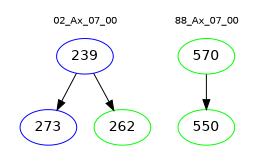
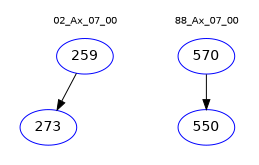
(85, 56) -> (85, 56)
(206, 56) -> (206, 56)
(122, 127) -> none
(206, 127) -> (206, 127)
